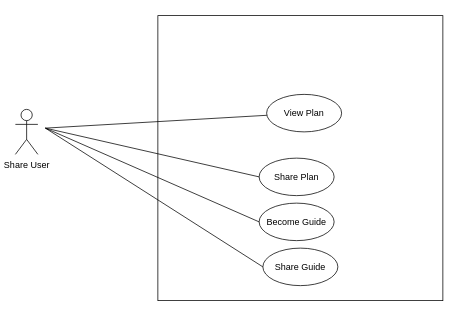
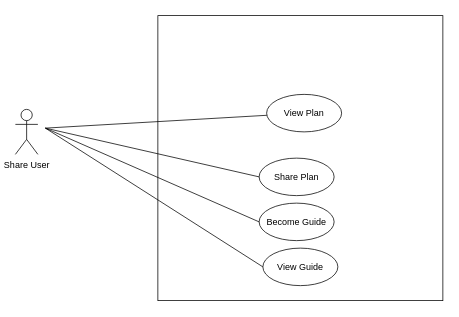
(300, 267) -> (300, 267)
